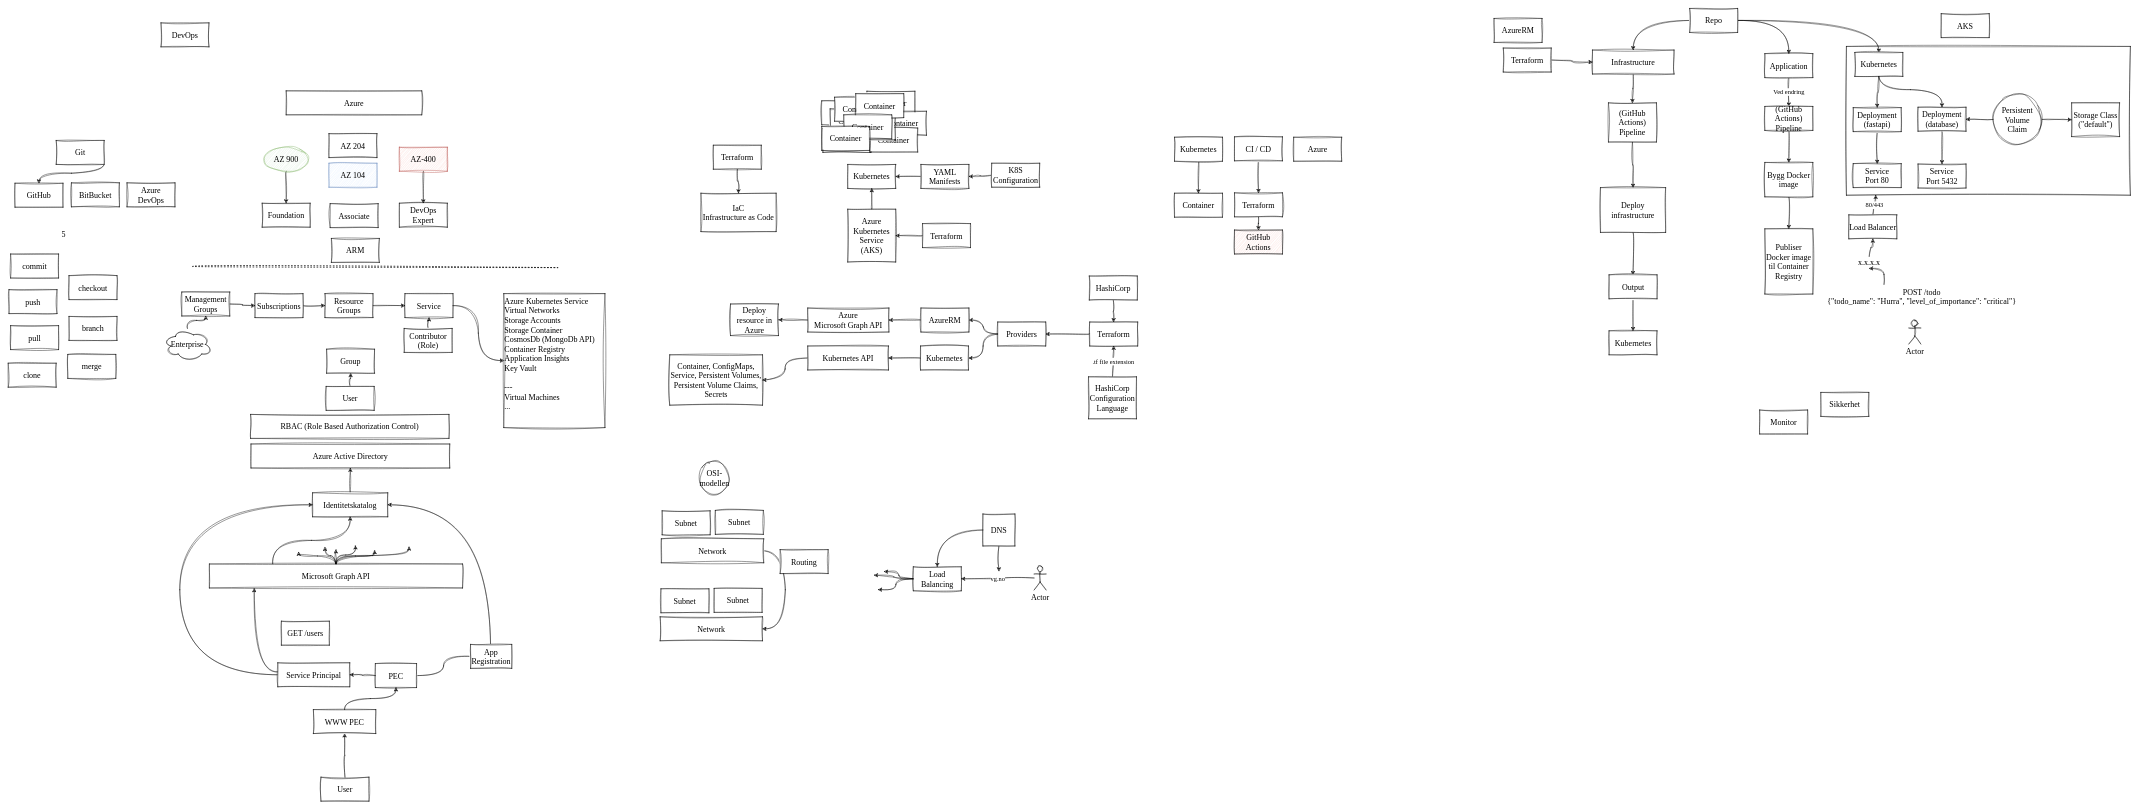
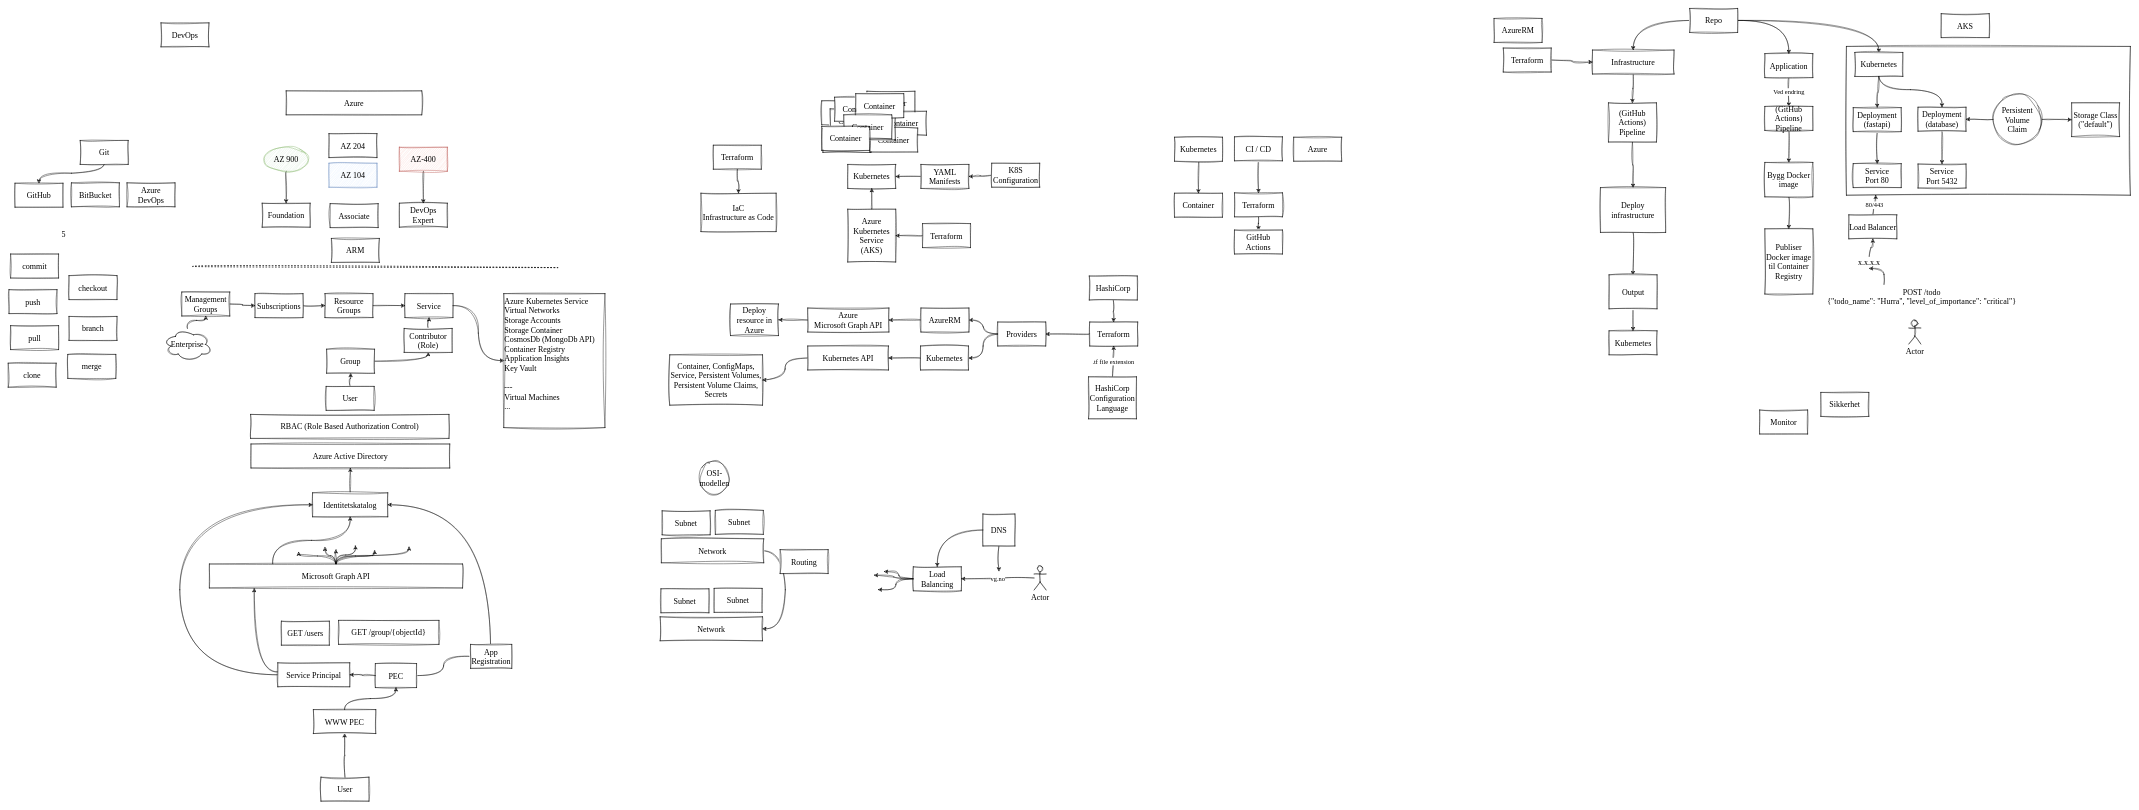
(80, 152) -> (104, 152)
(1259, 242) -> (1259, 242)
(1633, 287) -> (1633, 292)
none -> (415, 359)
none -> (389, 632)
